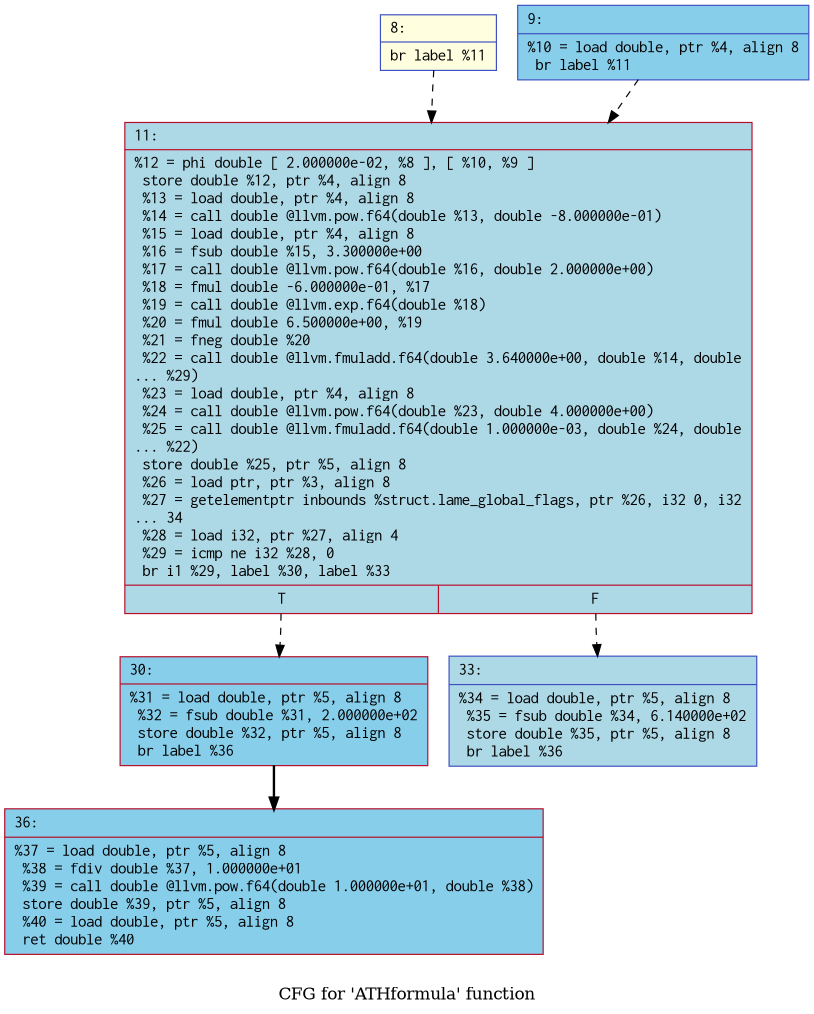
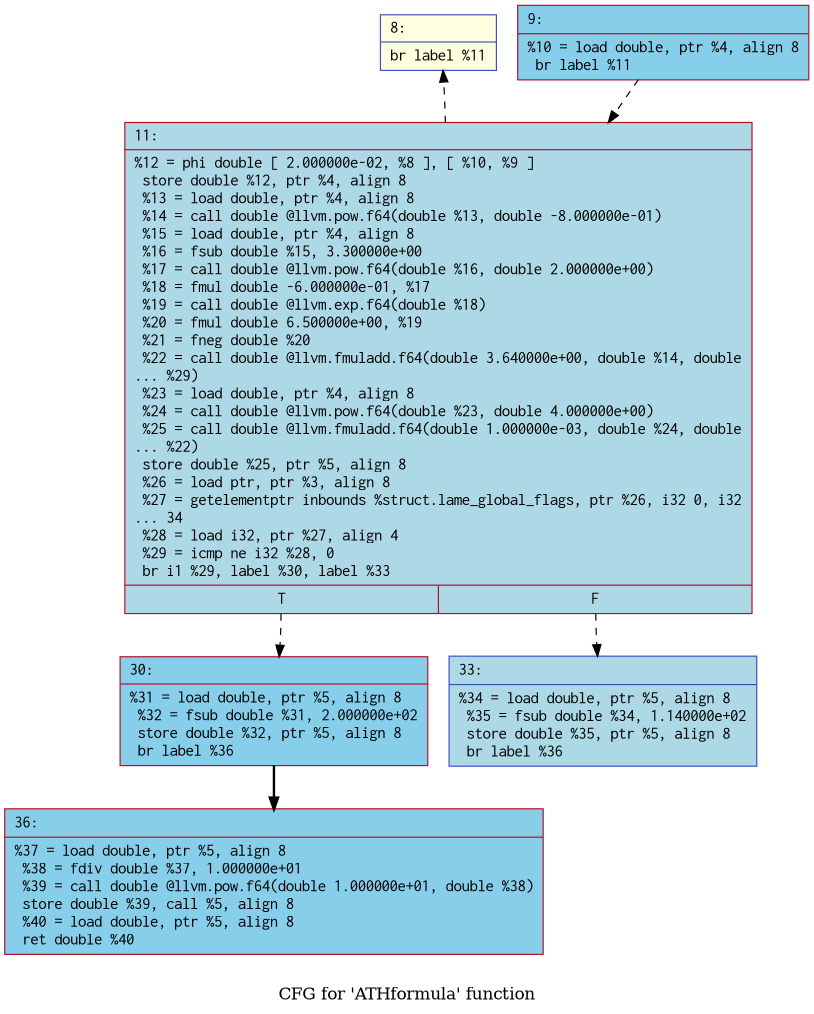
(663, 43) -> (663, 43)
(433, 90) -> (445, 102)
(603, 716) -> (603, 716)
(150, 904) -> (154, 904)
